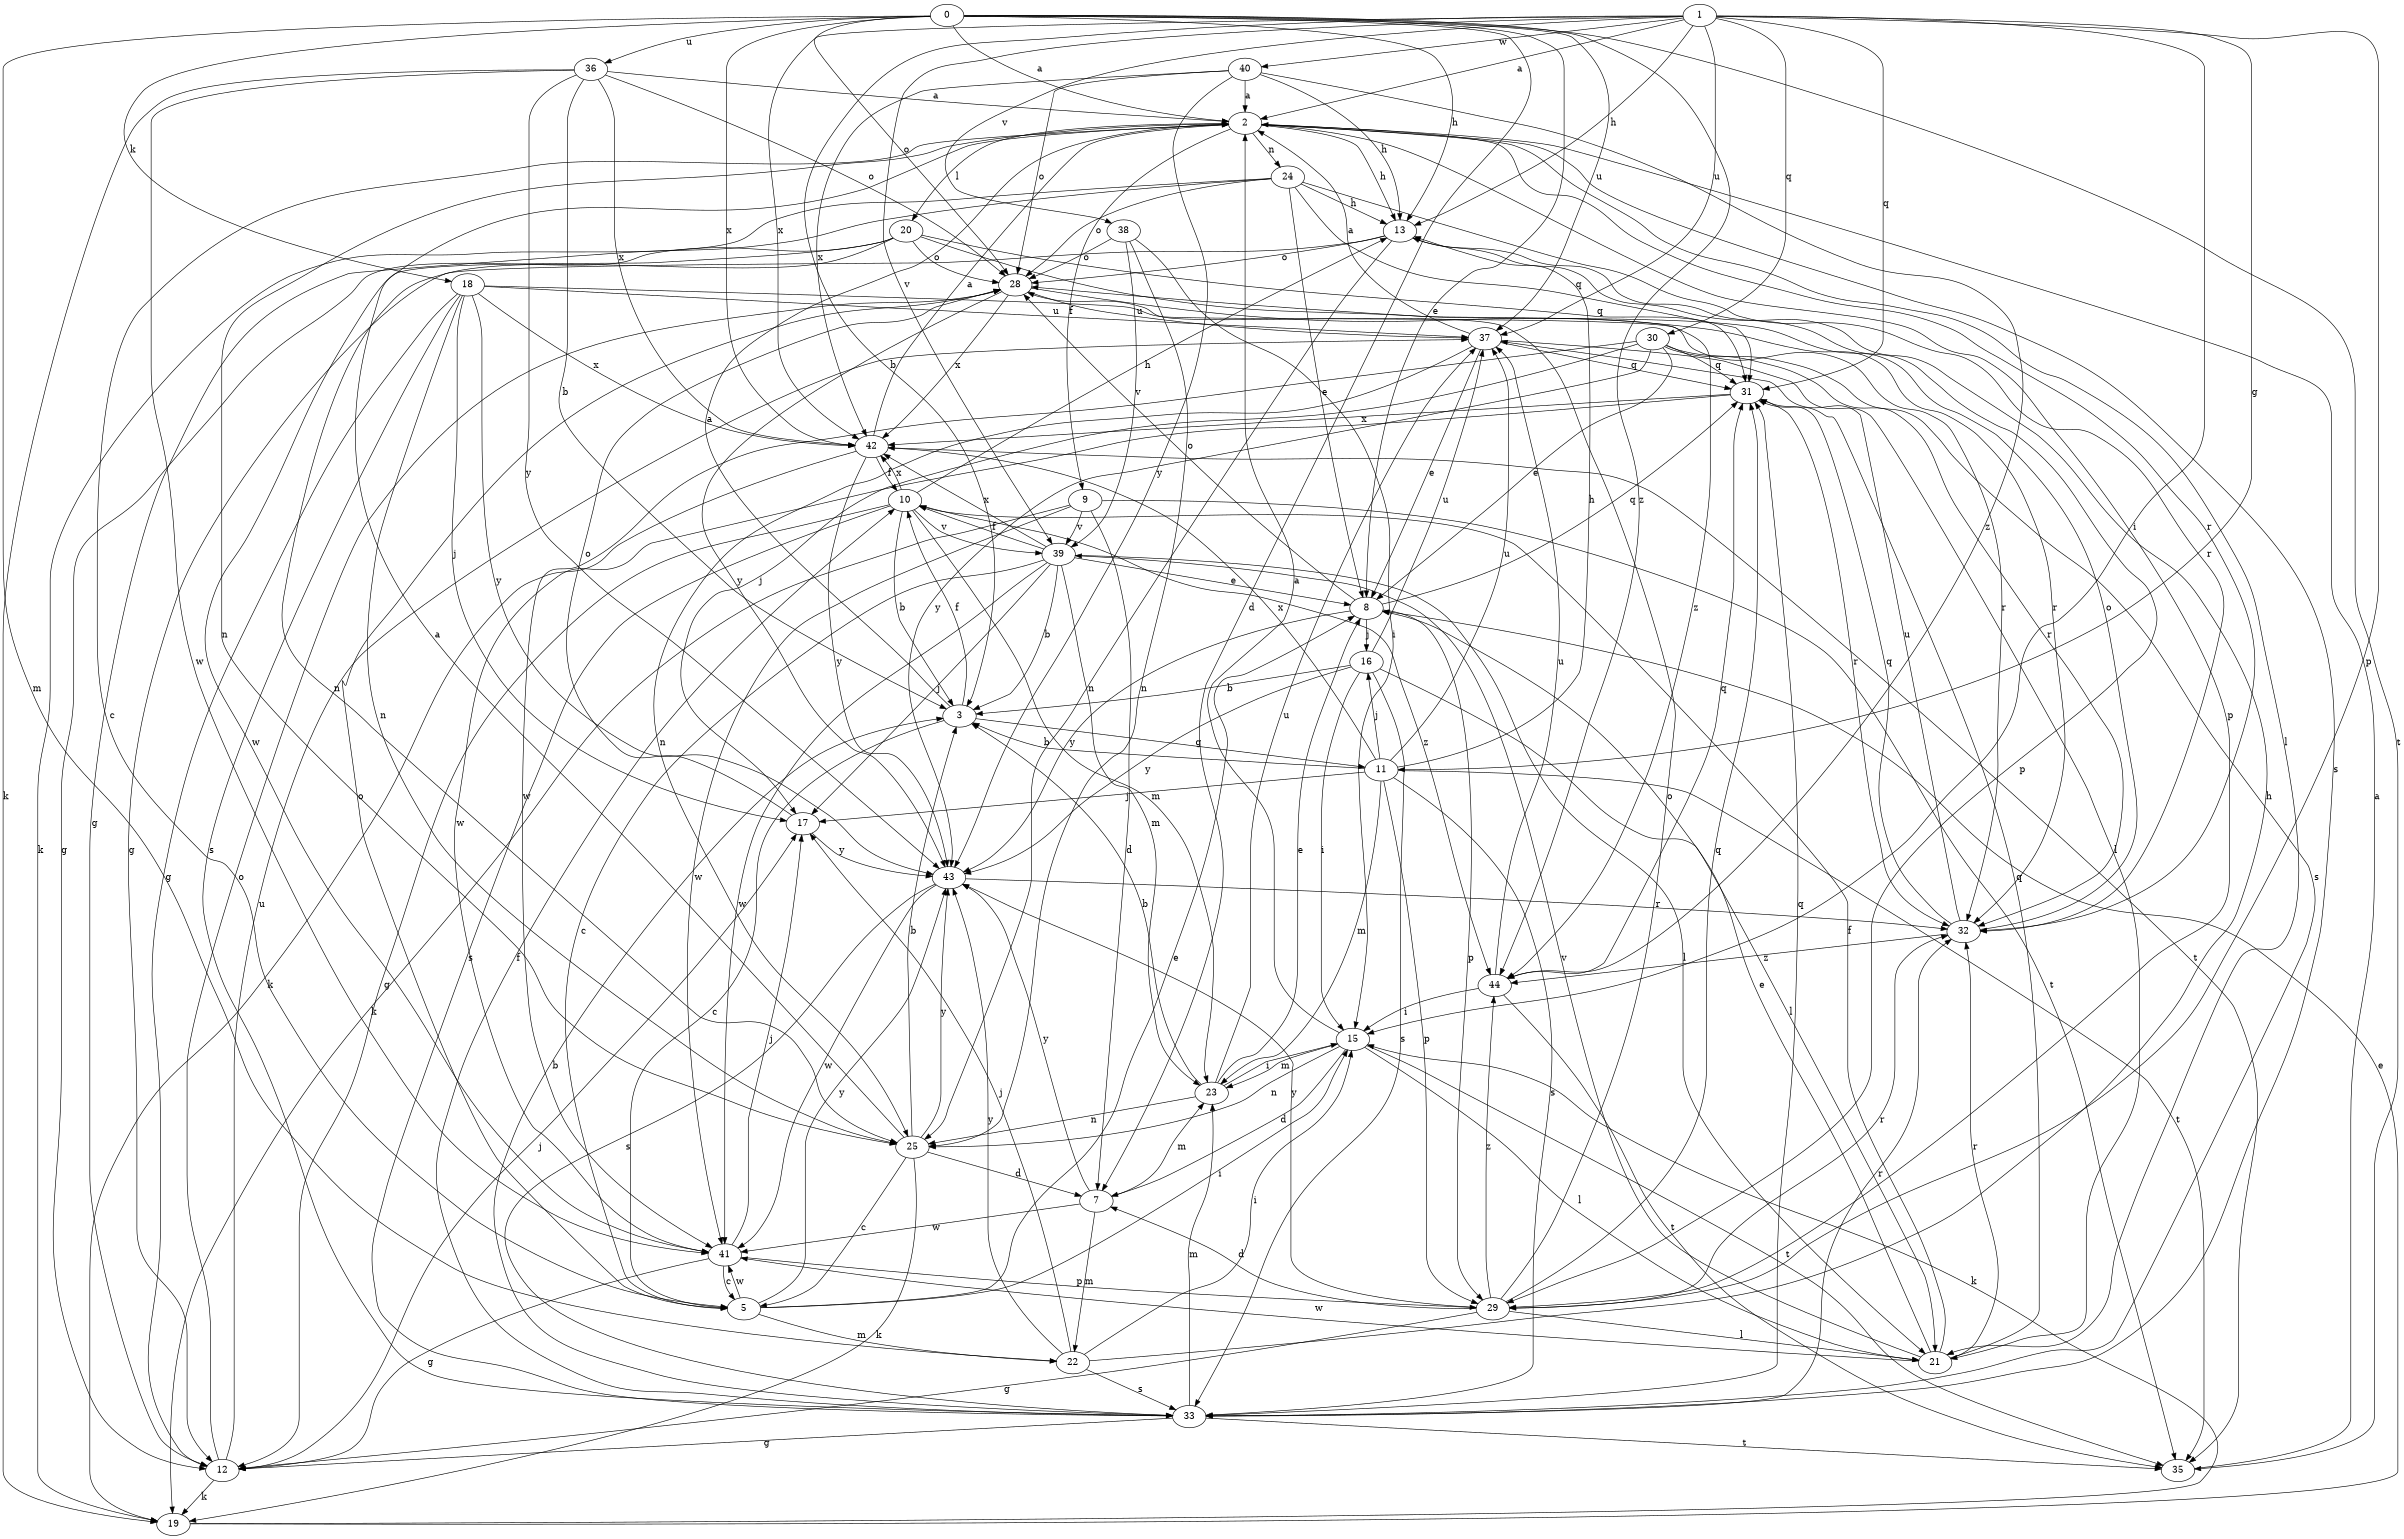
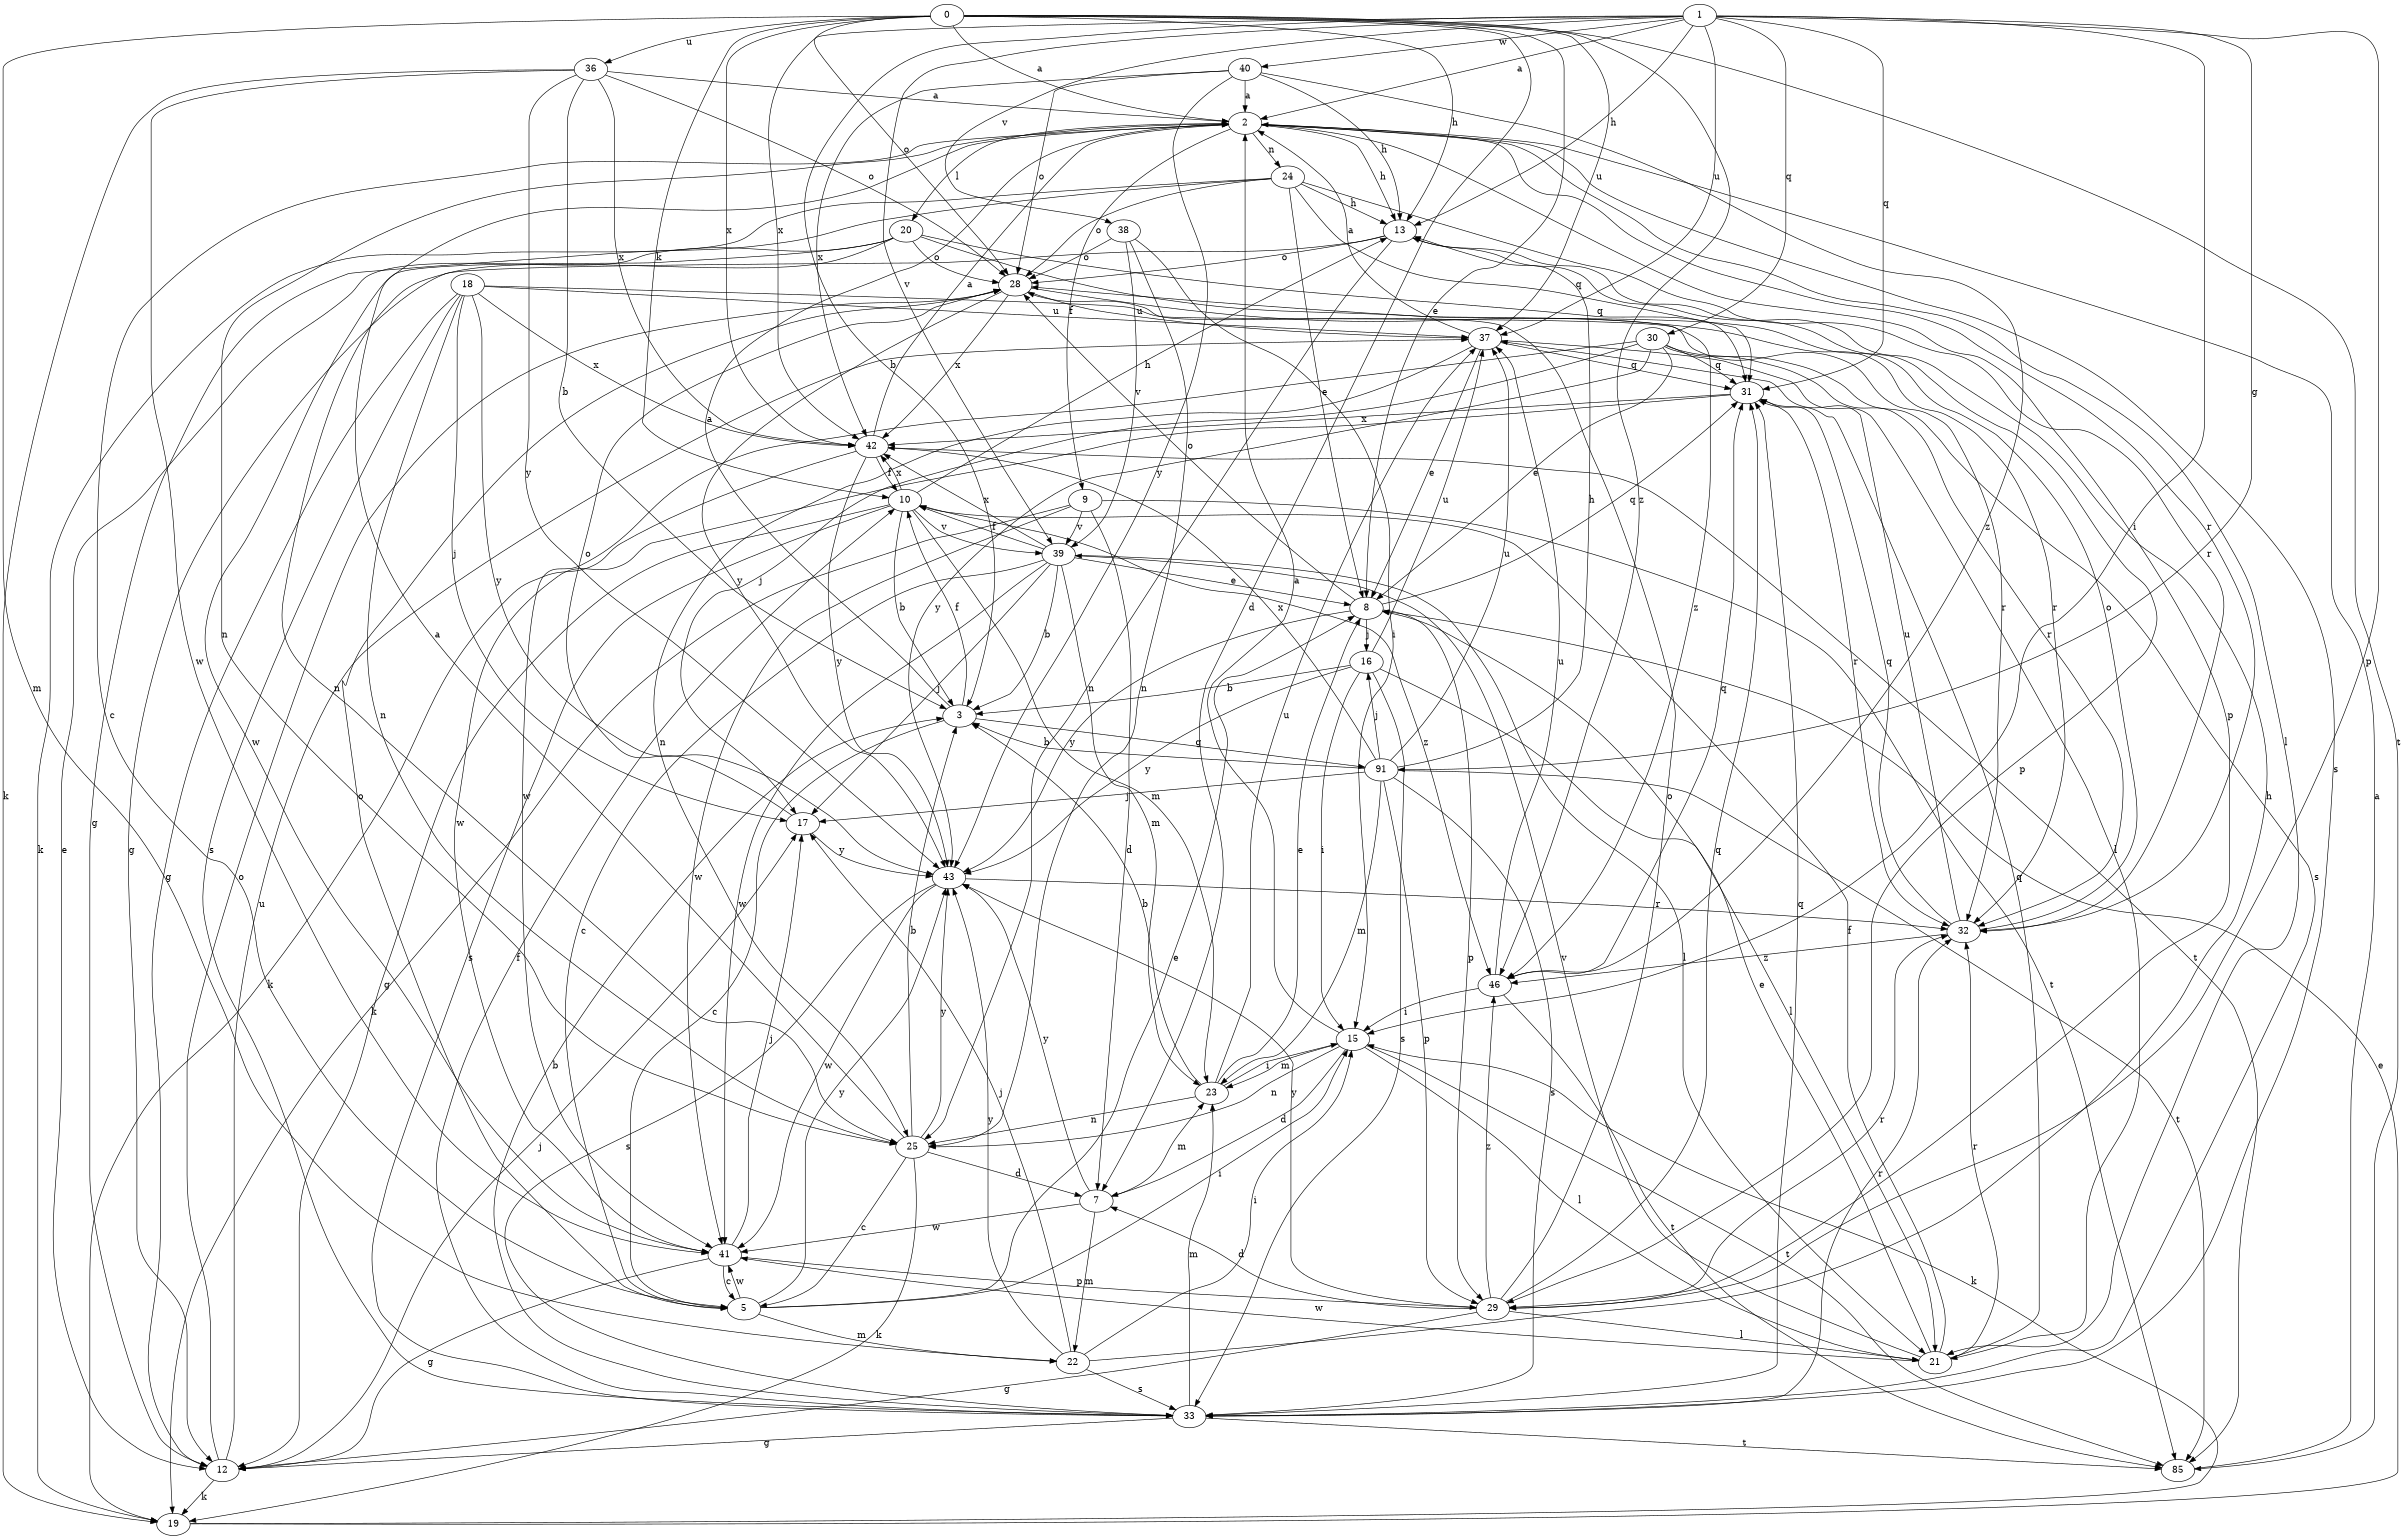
(327, 48) -> (659, 232)
(1381, 770) -> (1381, 770)
(64, 851) -> (64, 851)
(1495, 985) -> (1495, 985)
(2178, 1470) -> (2178, 1470)
